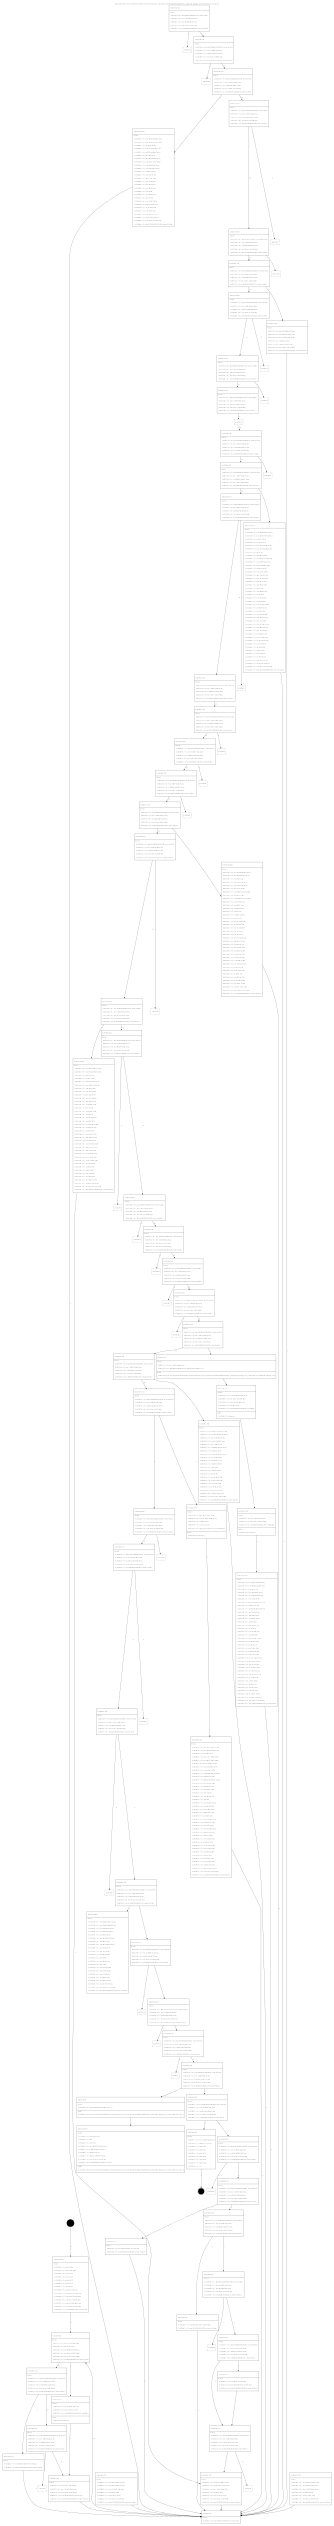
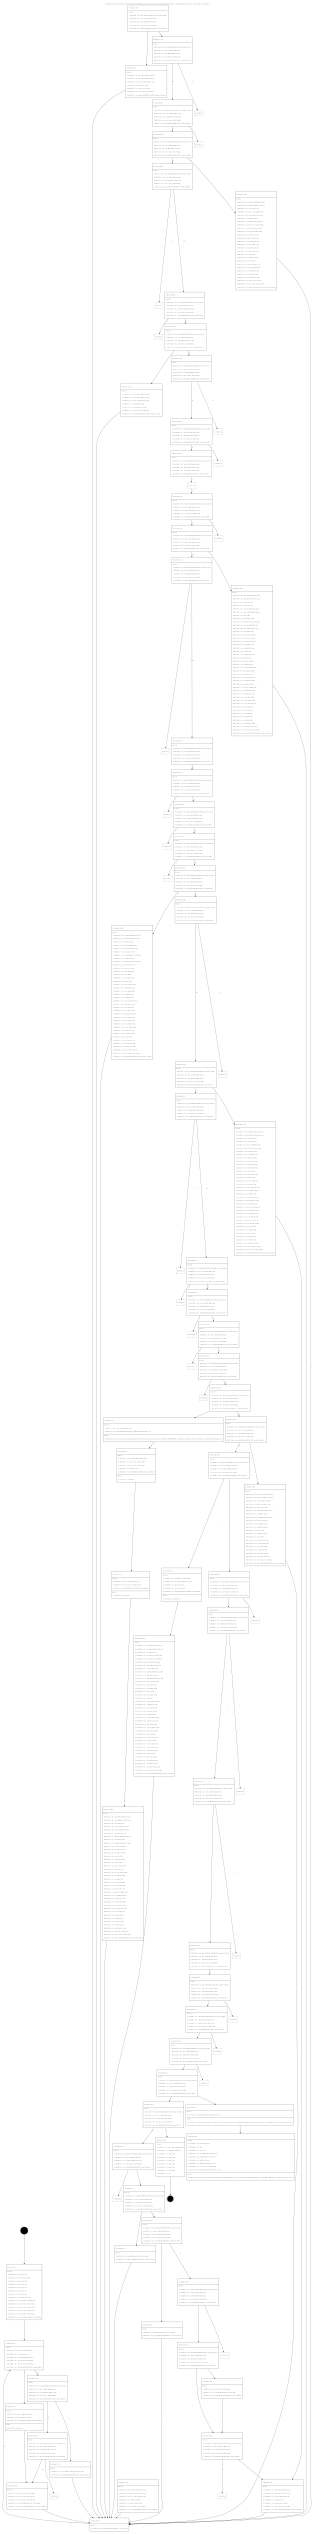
none -> (148, 18)
(108, 1952) -> none
